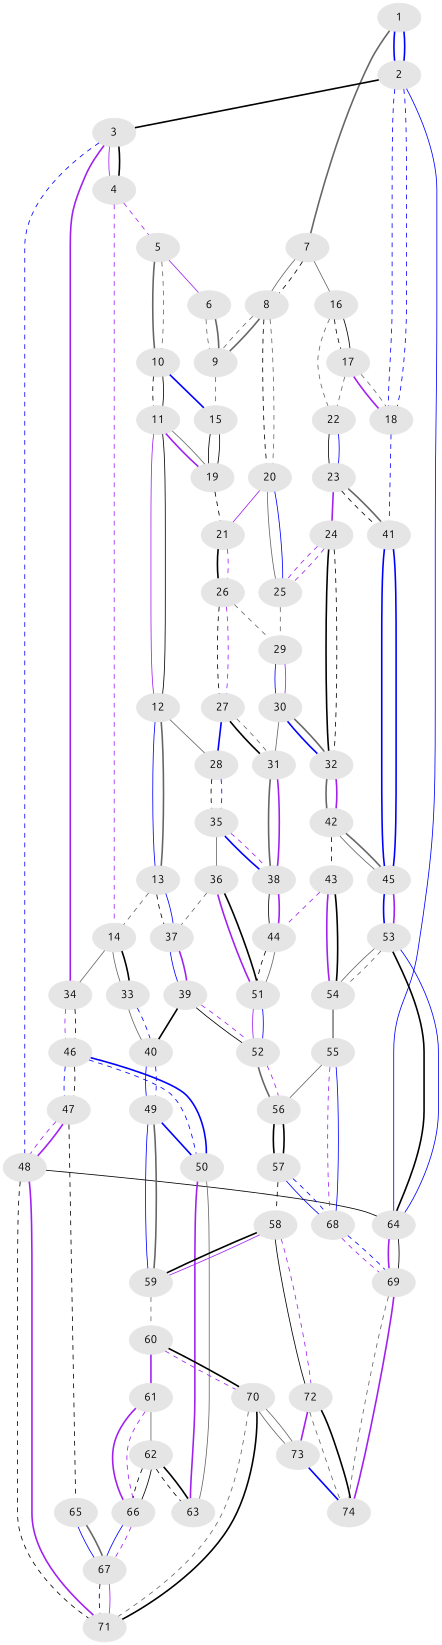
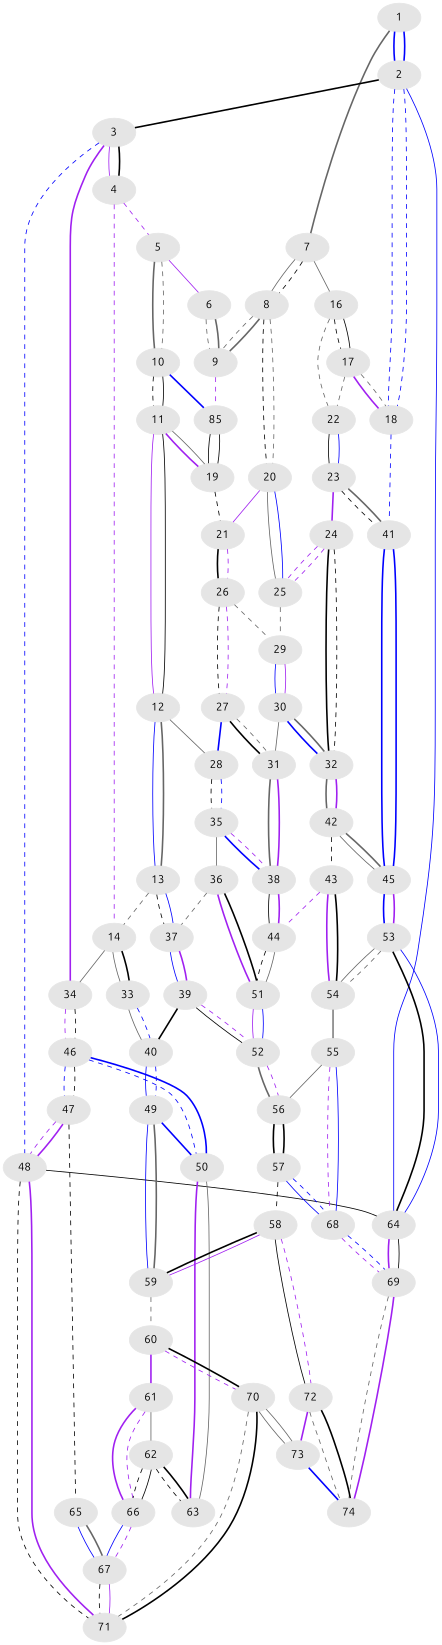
(216, 420) -> (216, 420)
